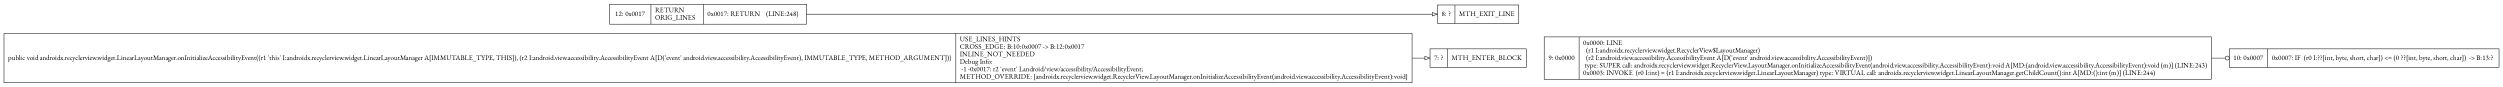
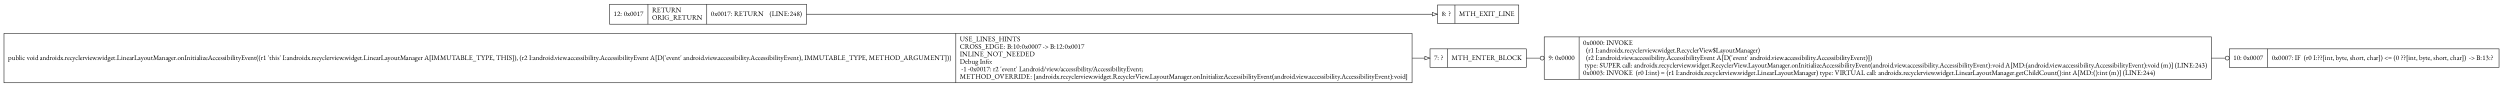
(675, 18) -> (677, 18)
(1604, 43) -> (1610, 43)
none -> (1533, 58)
